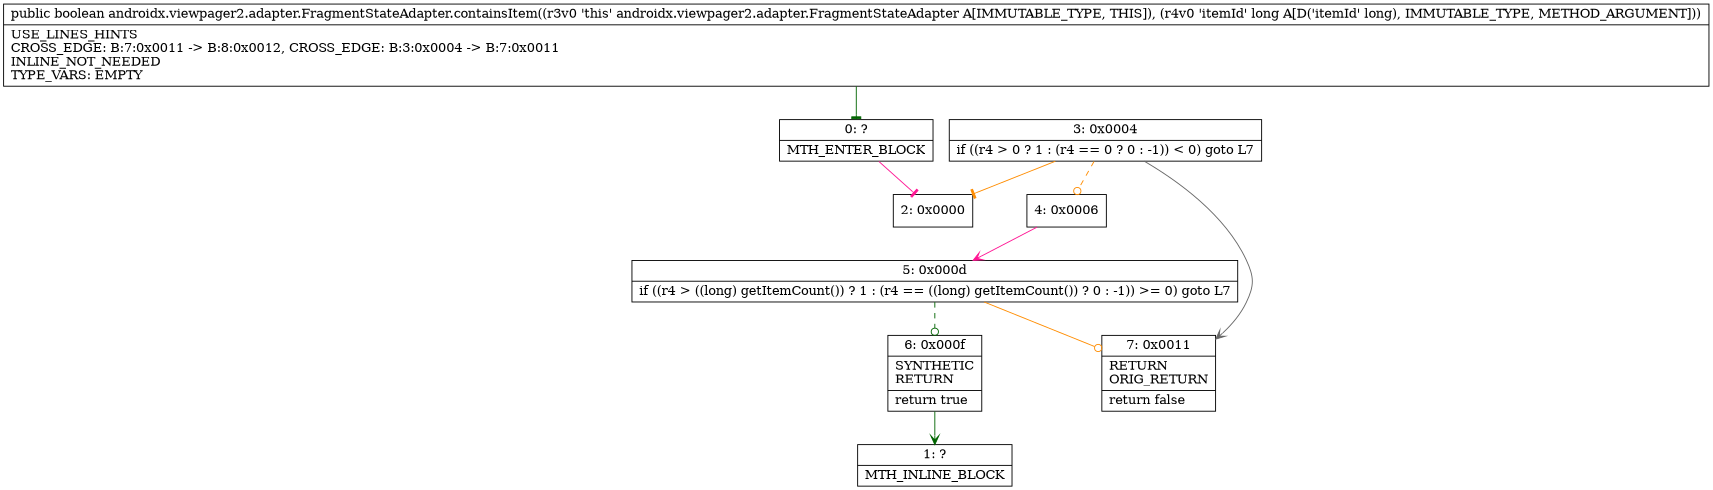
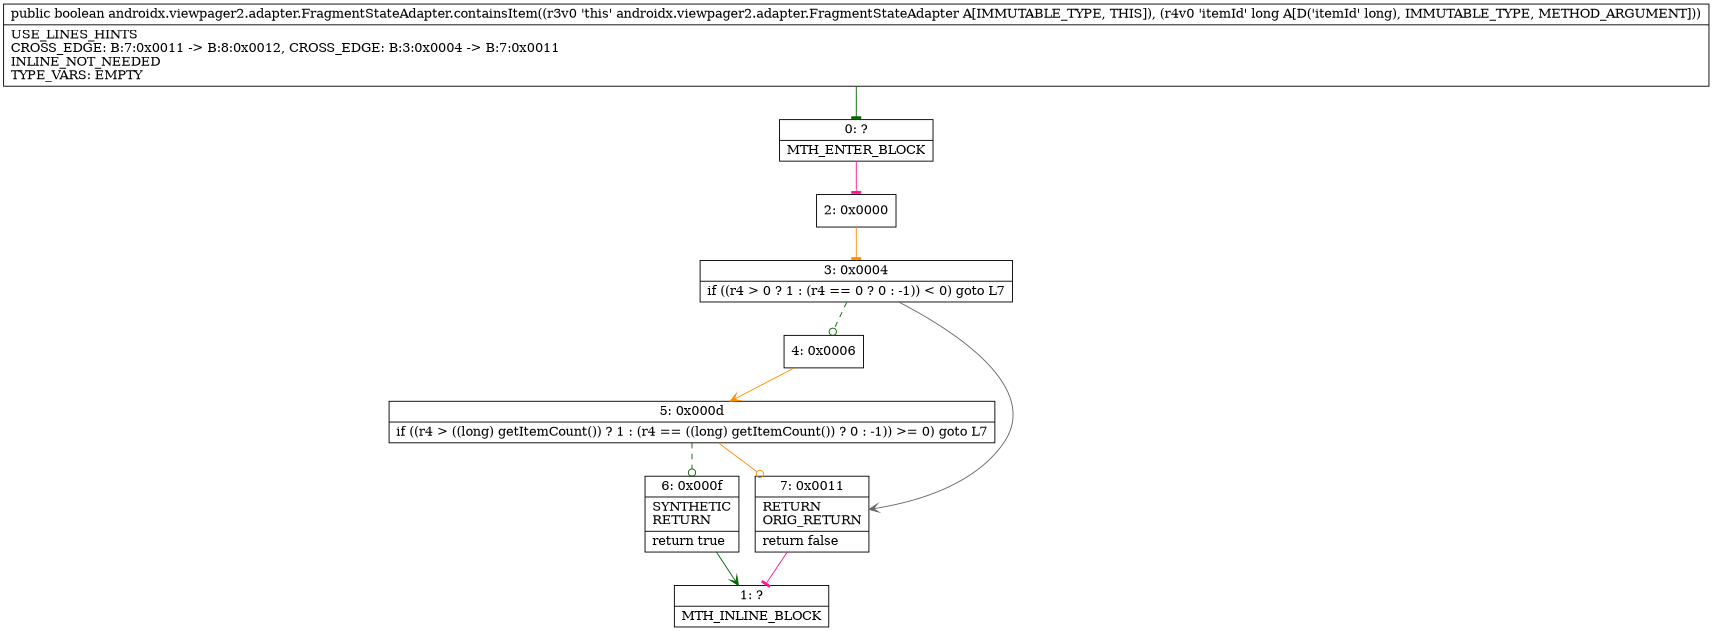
(1087, 175) -> (841, 315)
(1016, 177) -> (856, 242)
(1009, 242) -> (766, 382)
none -> (777, 567)
